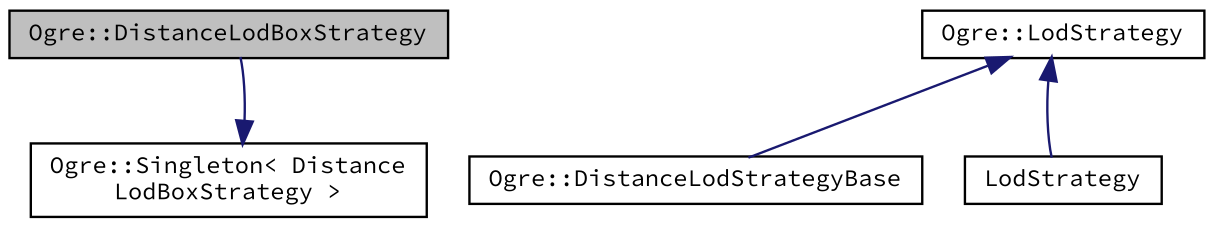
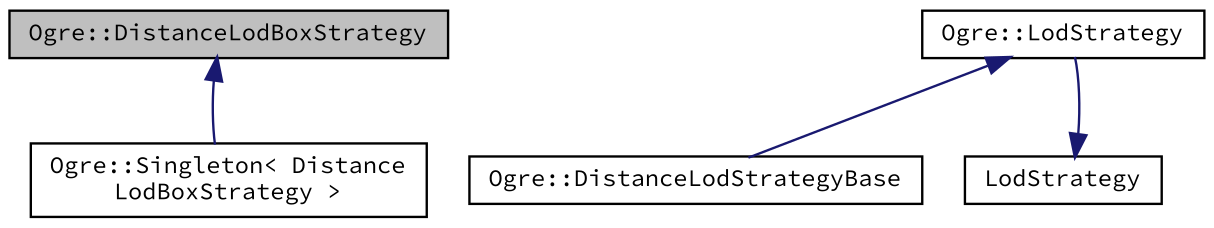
(244, 89) -> (213, 113)
(1048, 119) -> (1079, 95)
